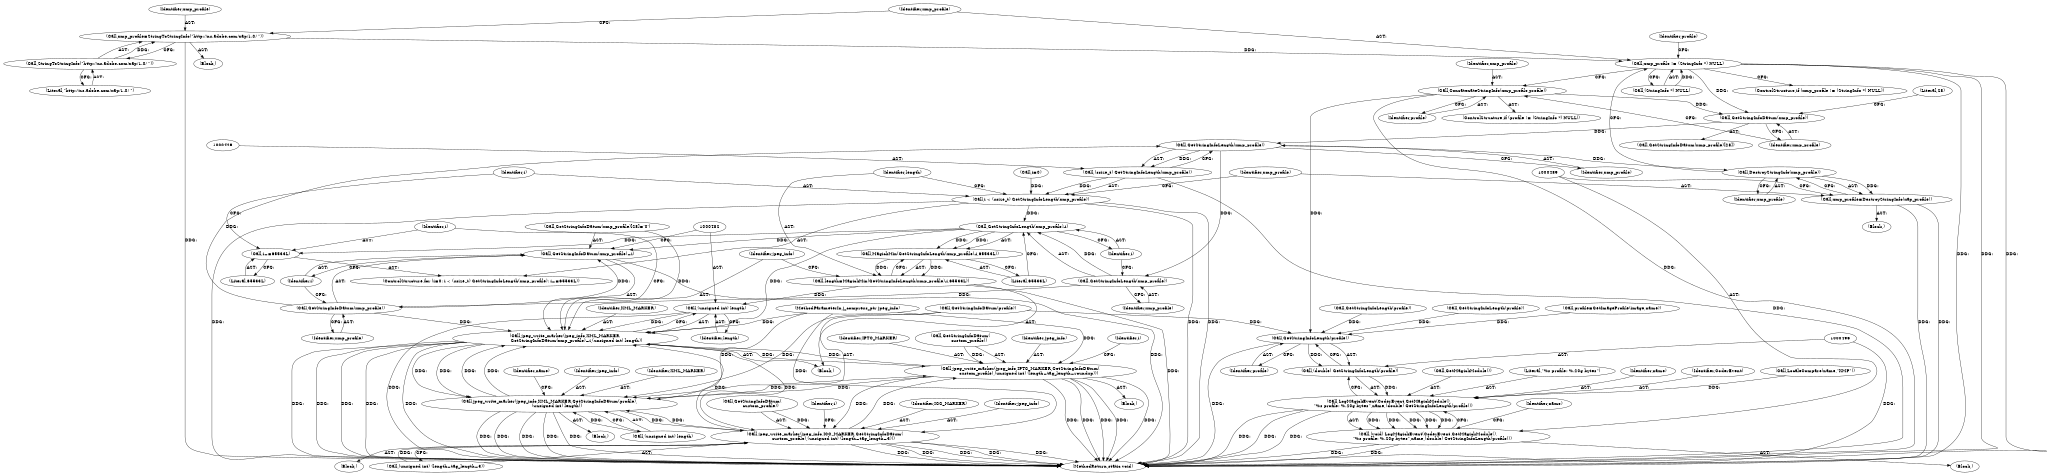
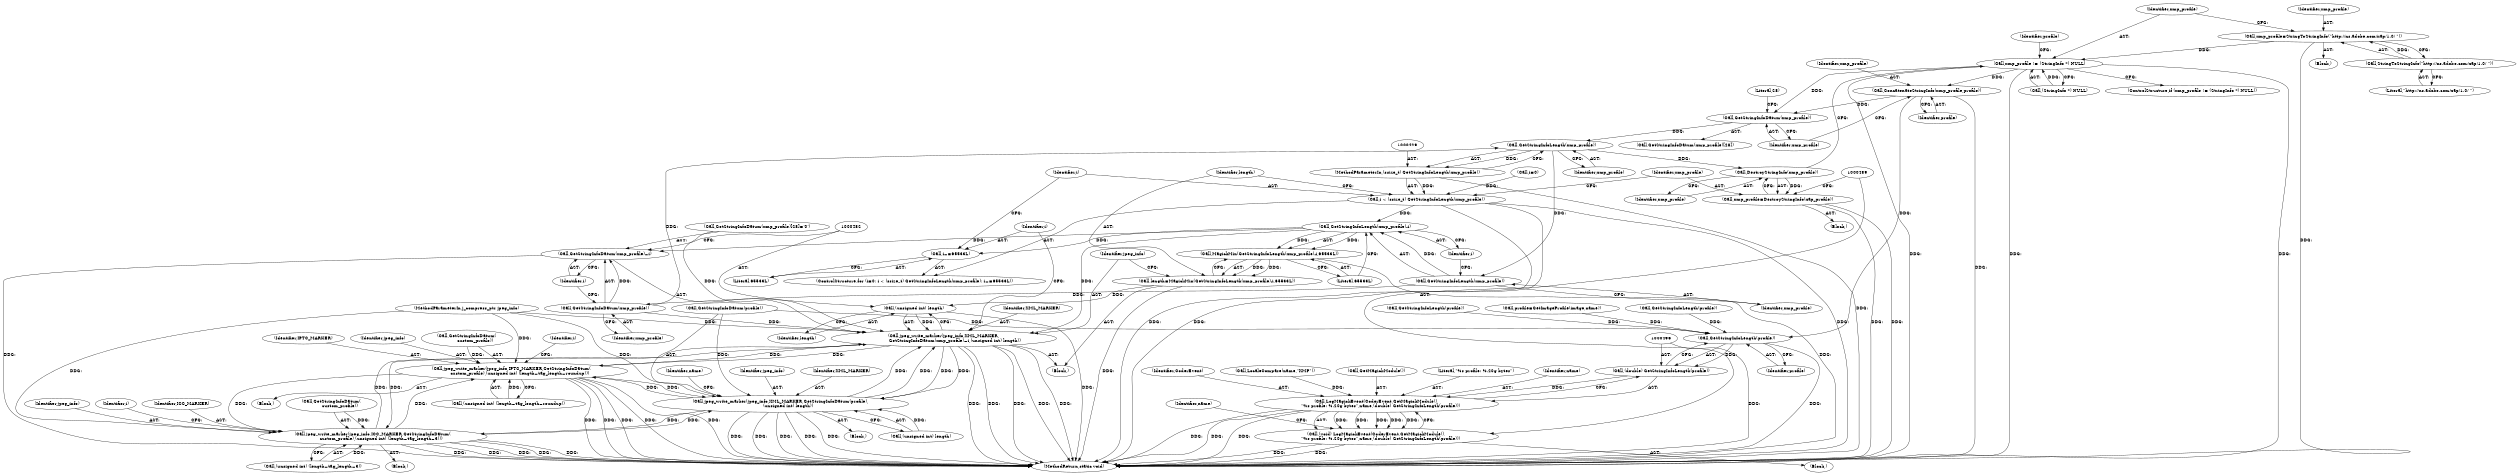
(1601, 77) -> (1999, 77)
(1521, 118) -> none
(1138, 173) -> (1408, 173)
none -> (508, 404)
none -> (1785, 445)
